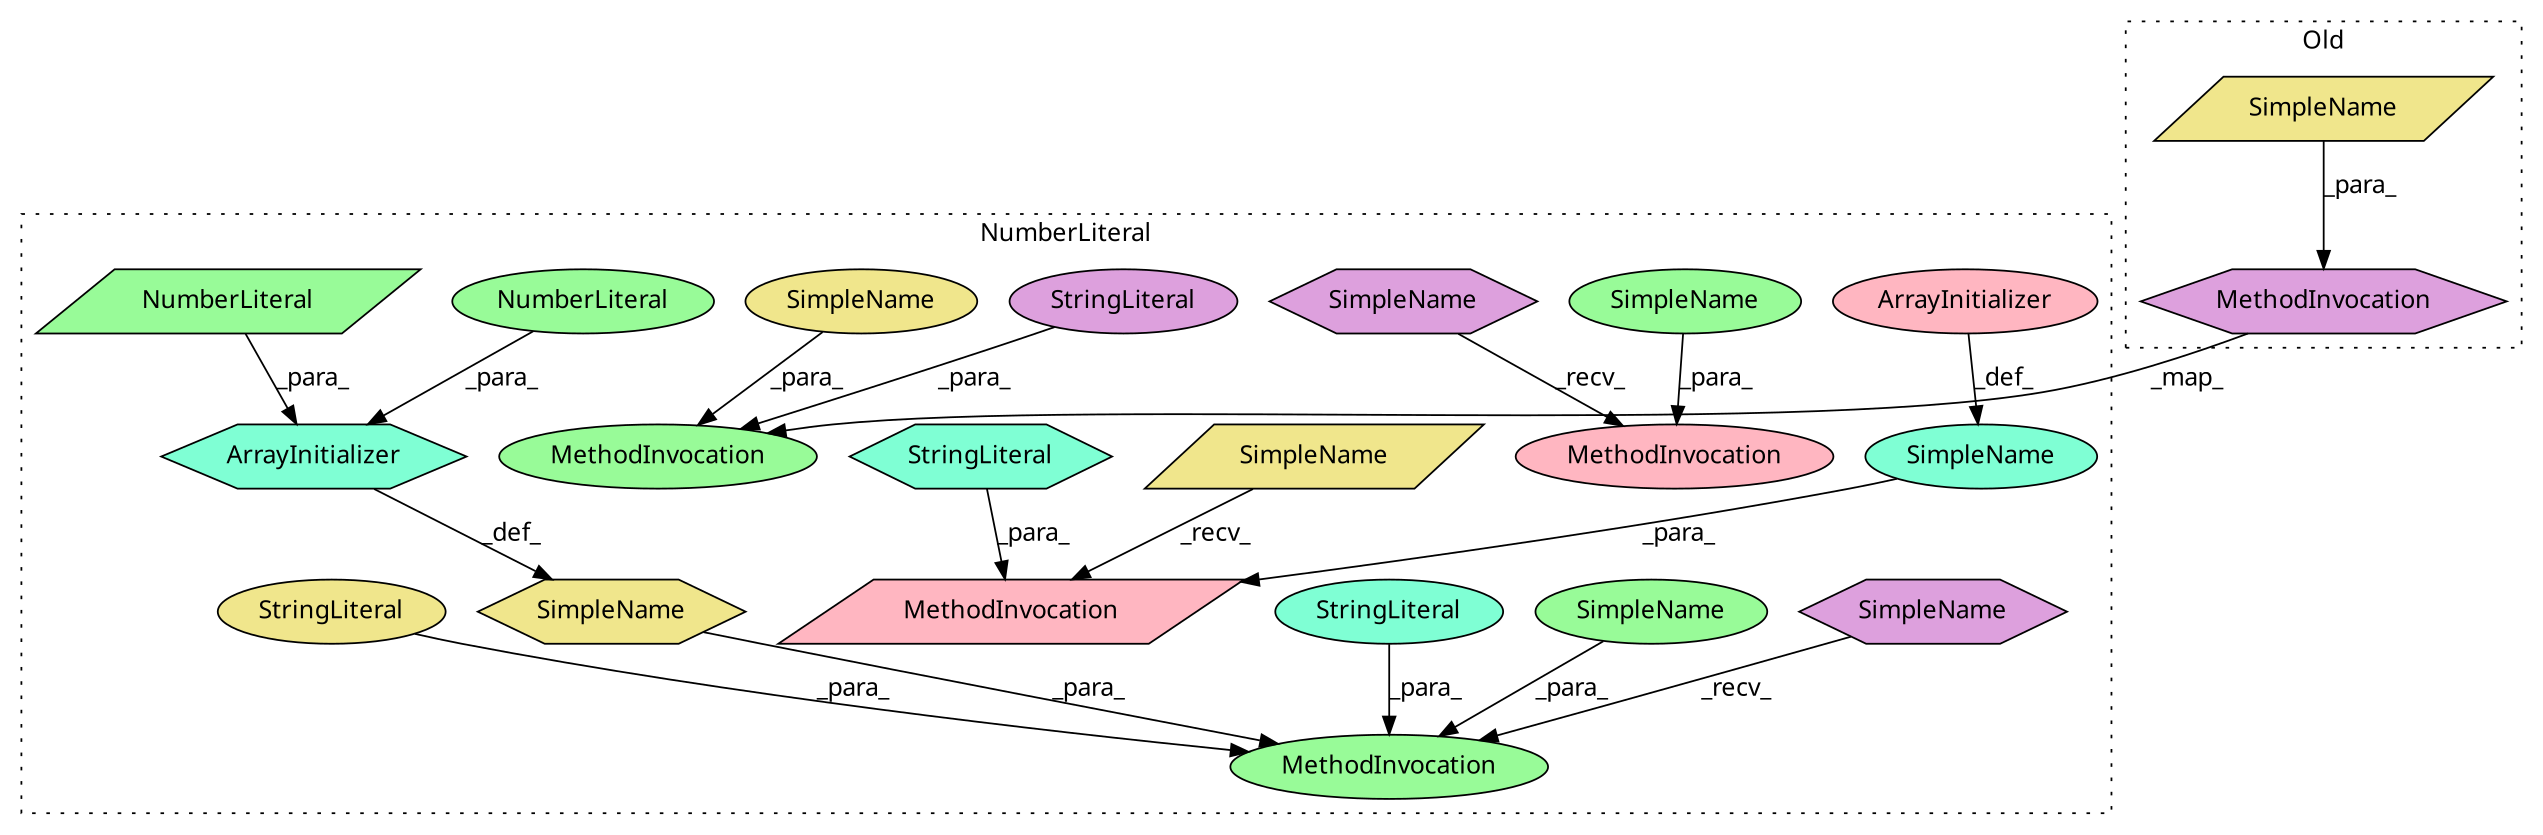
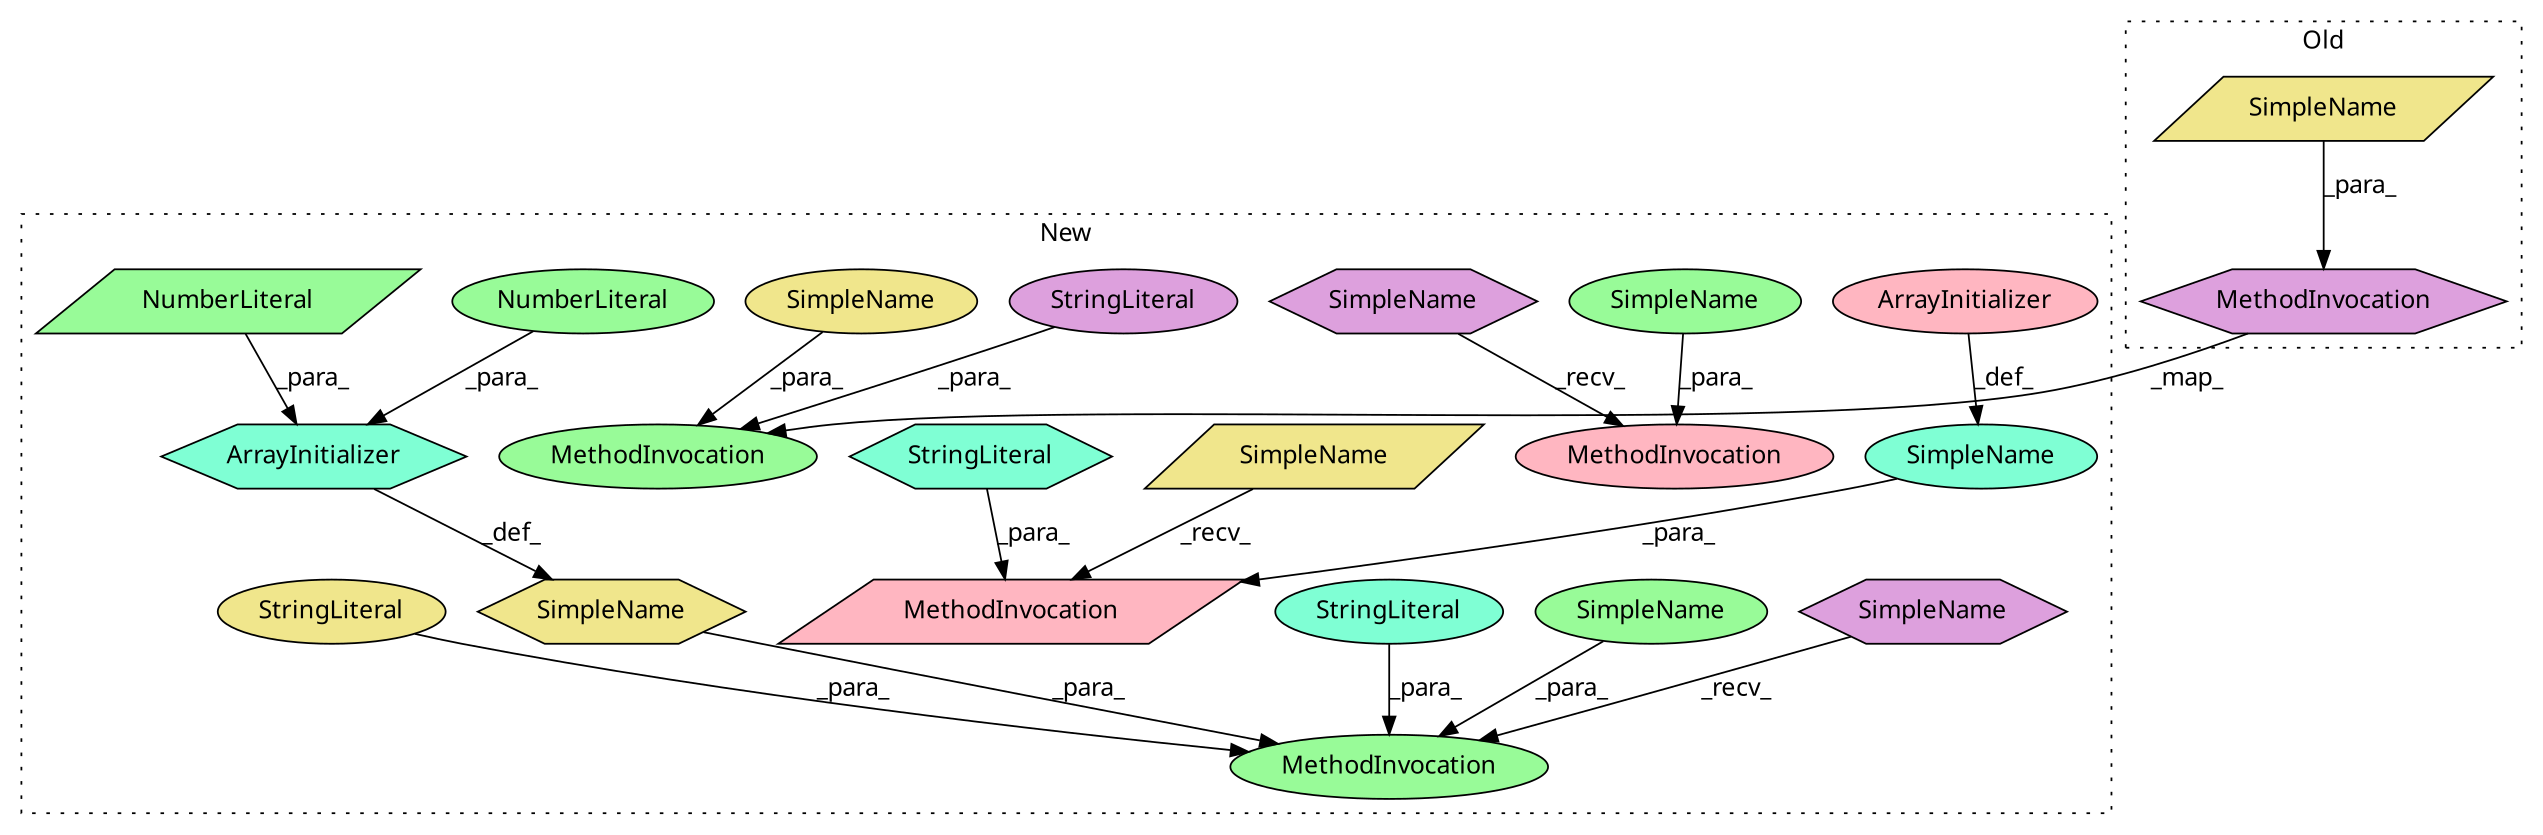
(1066, 235) -> (1066, 235)
